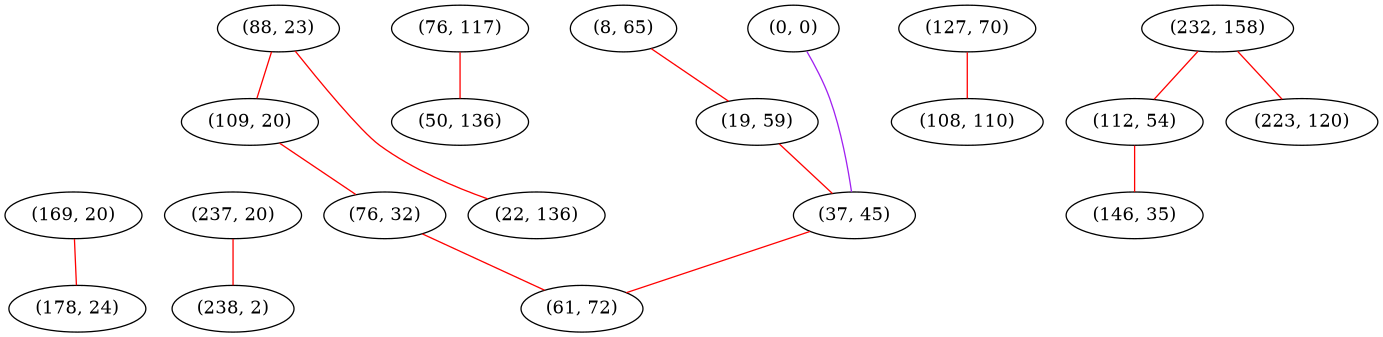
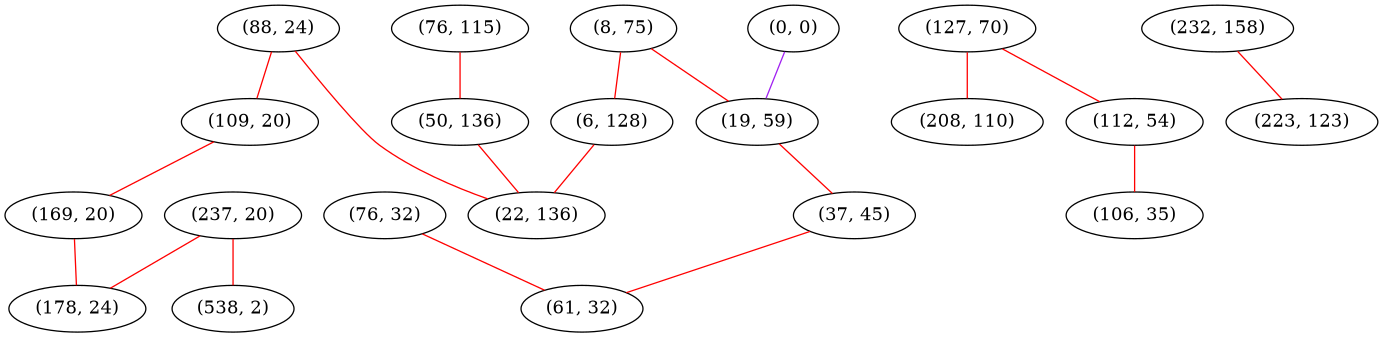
(278, 29) -> (278, 29)
(460, 29) -> (460, 29)
(624, 29) -> (624, 29)
(1176, 75) -> (1051, 75)
(836, 119) -> (775, 75)
none -> (612, 122)
(967, 122) -> (967, 122)
(1302, 122) -> (1302, 122)
(318, 169) -> (162, 169)
none -> (498, 169)
(1135, 215) -> (1135, 215)
none -> (155, 262)
(233, 309) -> (233, 309)
(582, 309) -> (582, 309)
